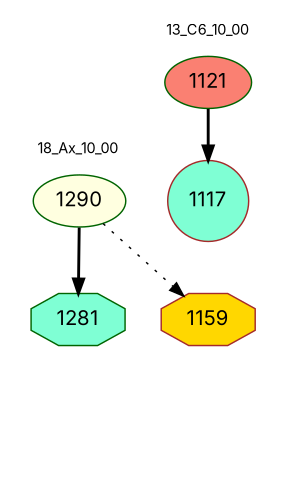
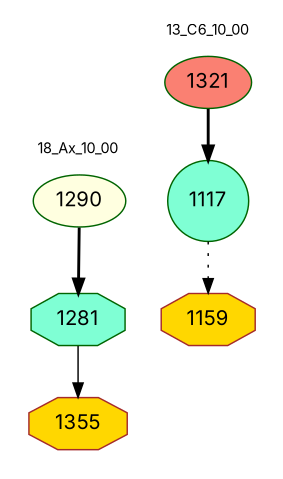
(208, 82) -> (208, 82)
(208, 201) -> (208, 201)
(129, 247) -> (208, 260)
none -> (78, 424)
